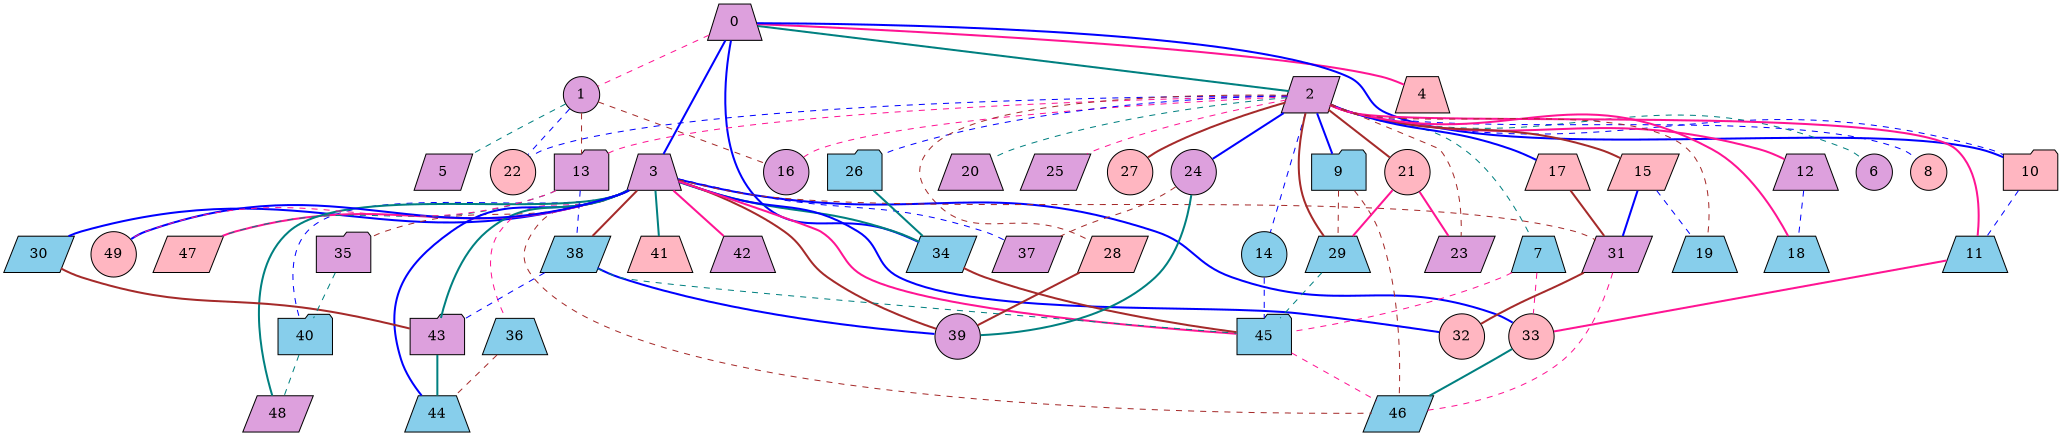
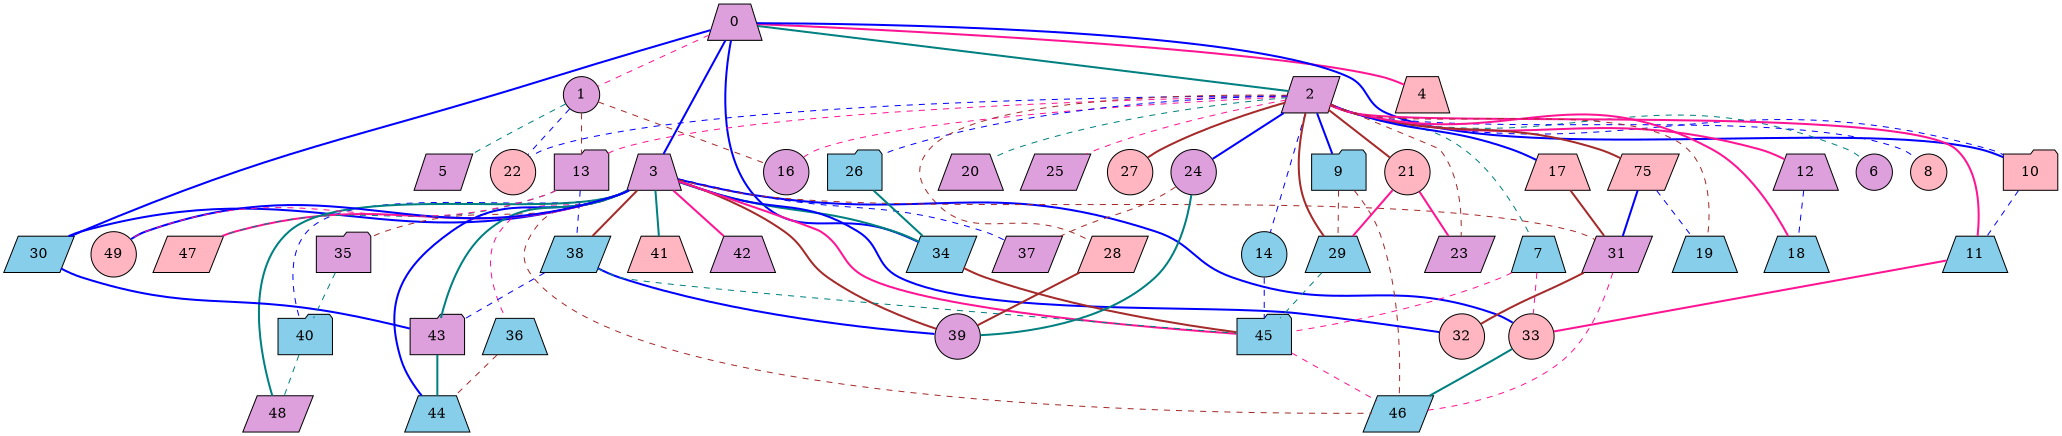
none -> (388, 126)
(1643, 172) -> (1643, 172)
(234, 302) -> (234, 302)
